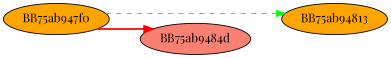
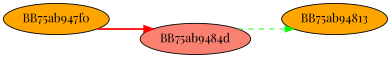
(191, 13) -> (262, 29)
